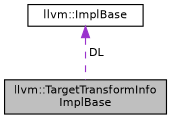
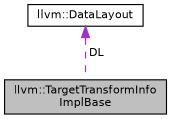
(86, 15) -> (86, 15)
